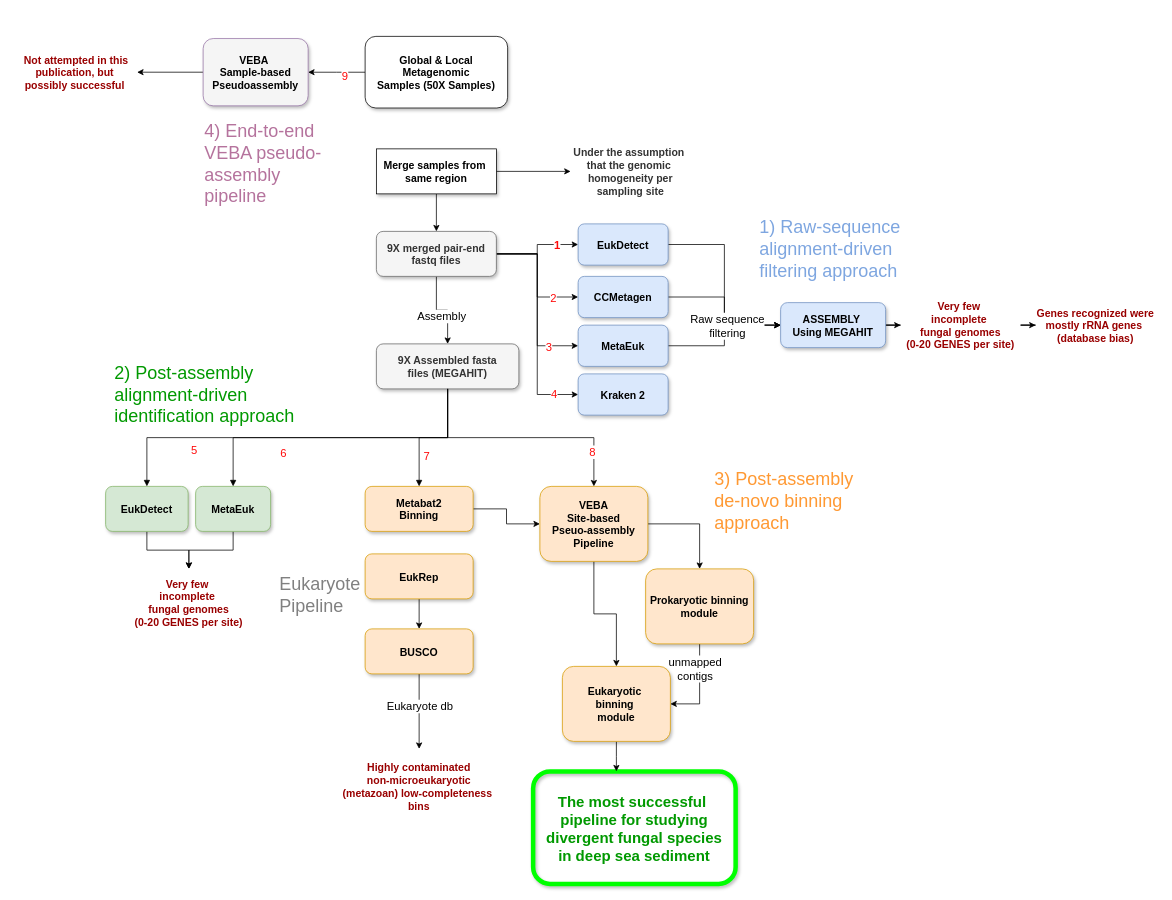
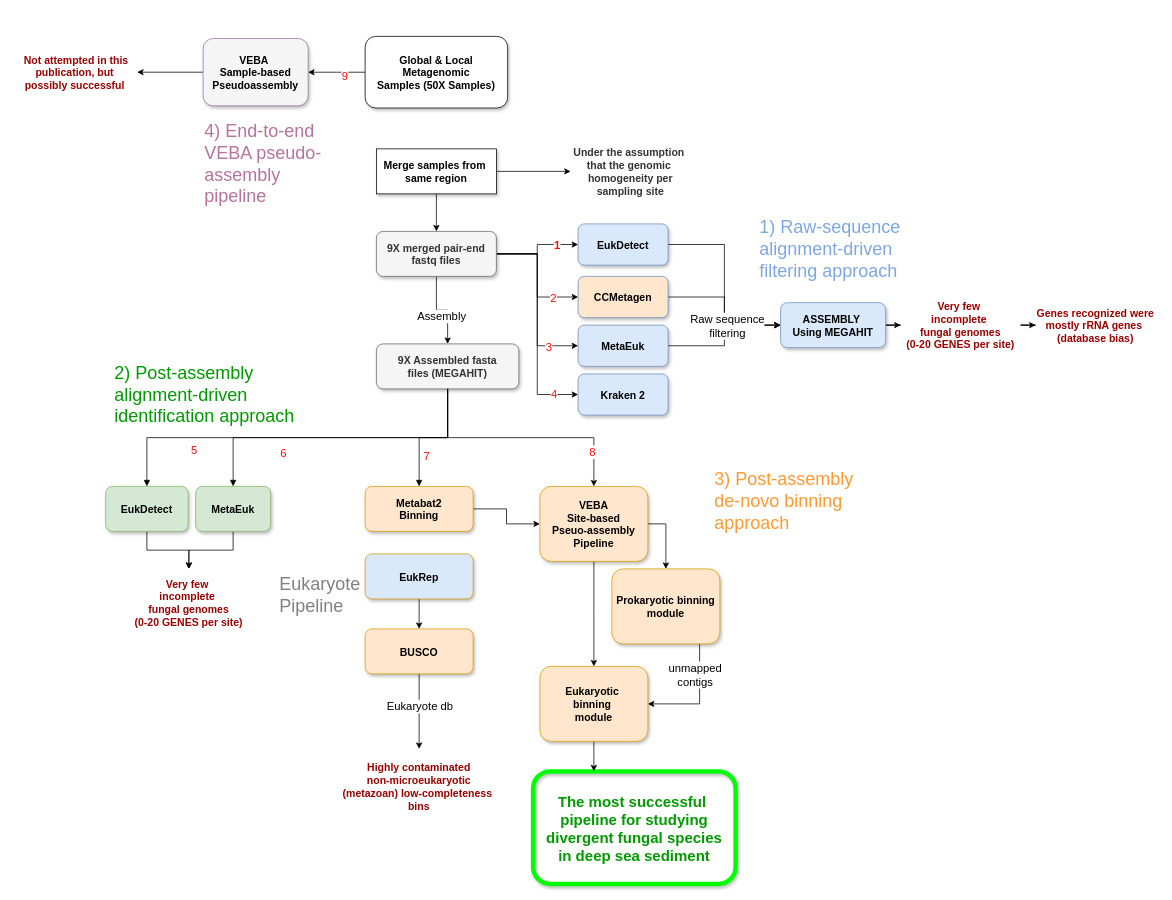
(623, 297) -> (623, 297)
(419, 576) -> (419, 576)
(699, 606) -> (666, 606)
(616, 704) -> (594, 704)
